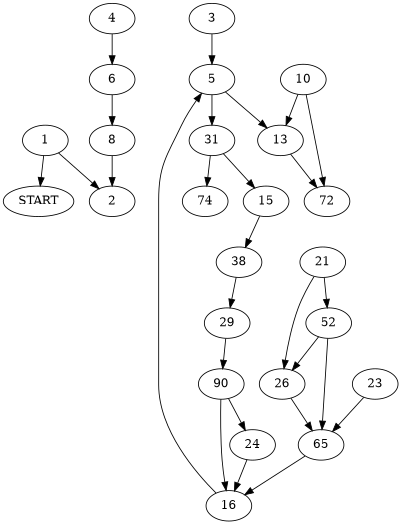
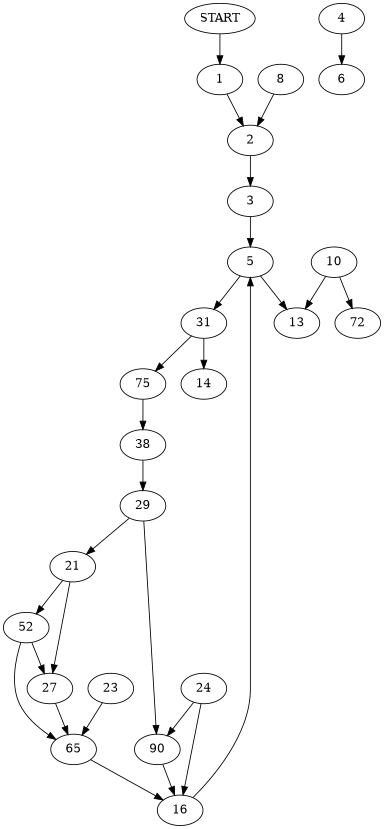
(112, 106) -> none
(42, 167) -> (220, 45)
none -> (250, 167)
(301, 168) -> none
(205, 201) -> (204, 384)
(266, 201) -> (143, 384)
(282, 384) -> (50, 689)
(235, 411) -> (183, 716)
none -> (111, 534)
